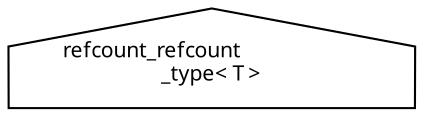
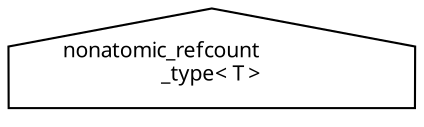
(212, 64) -> (212, 64)
